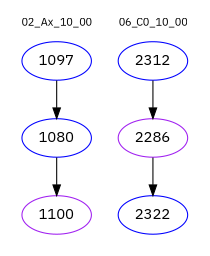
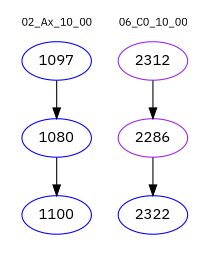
(153, 61) -> (153, 61)
(57, 215) -> (57, 215)
